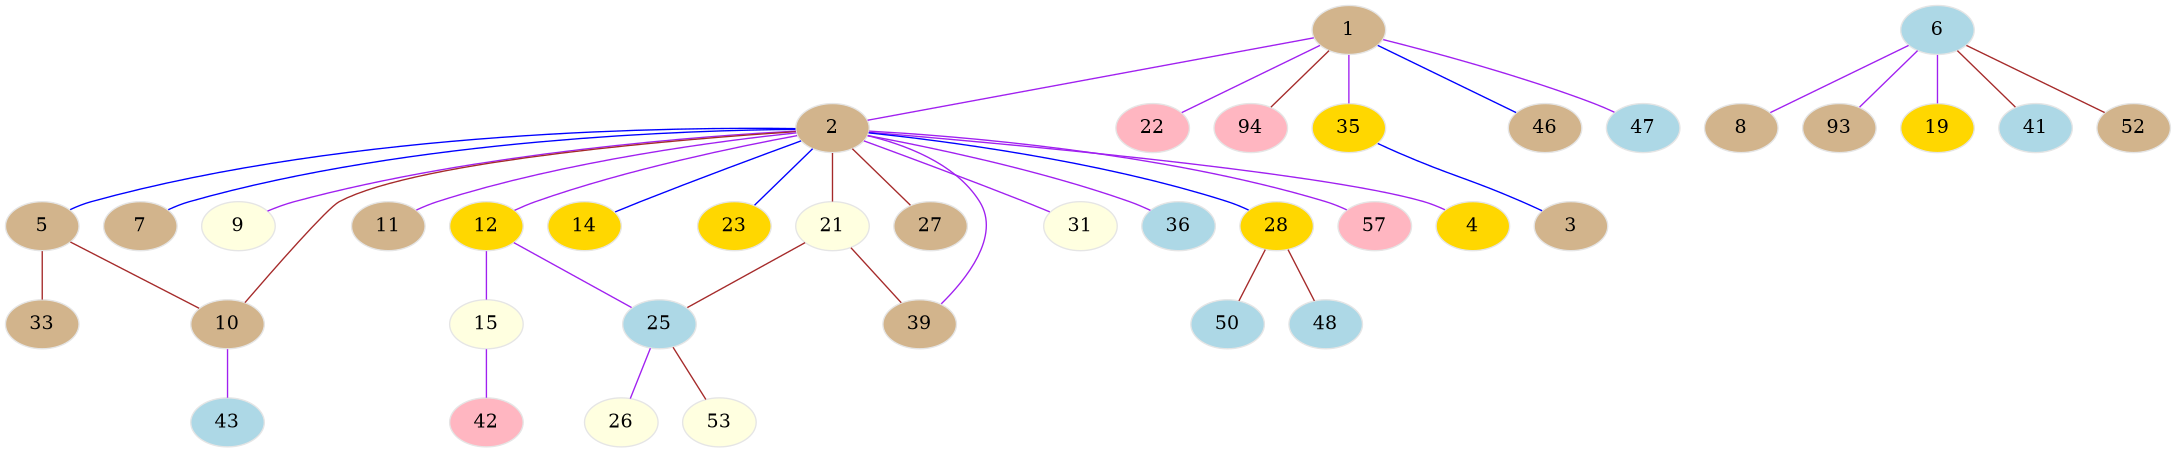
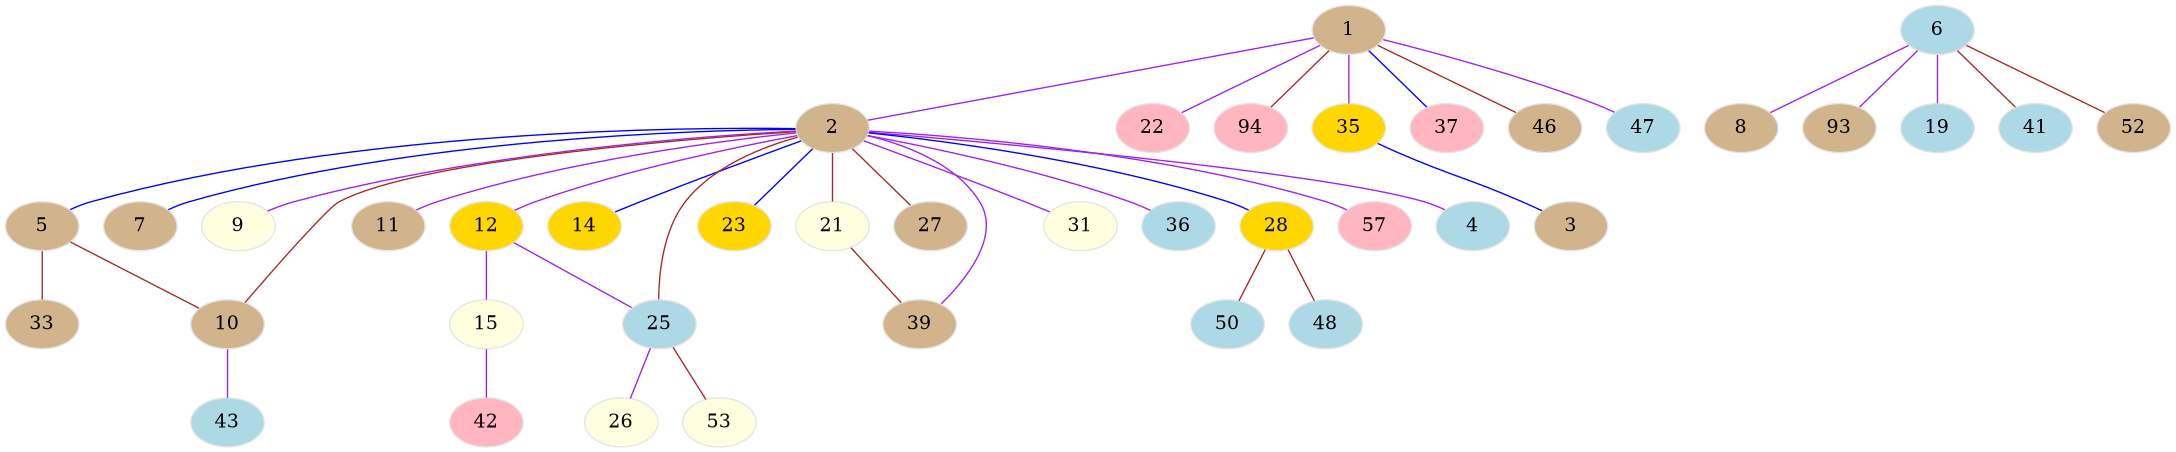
(1447, 79) -> (1447, 79)
none -> (1447, 128)
(1937, 128) -> (1937, 128)
(1473, 226) -> (1473, 226)
(746, 275) -> (695, 191)
